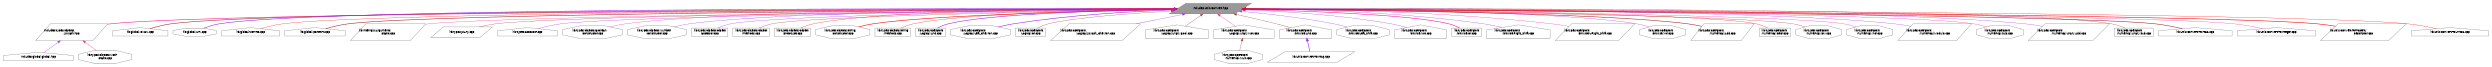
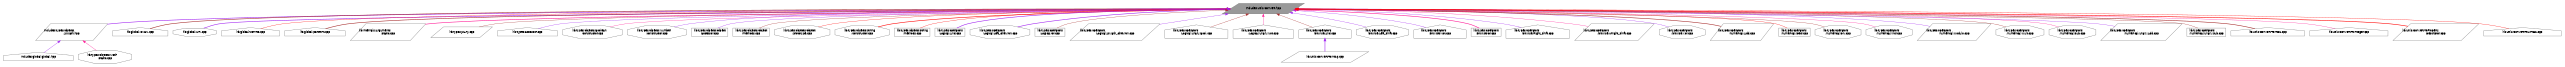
(641, 12) -> (667, 12)
(799, 14) -> (826, 13)
(792, 32) -> (802, 32)
(1241, 46) -> (1652, 12)
